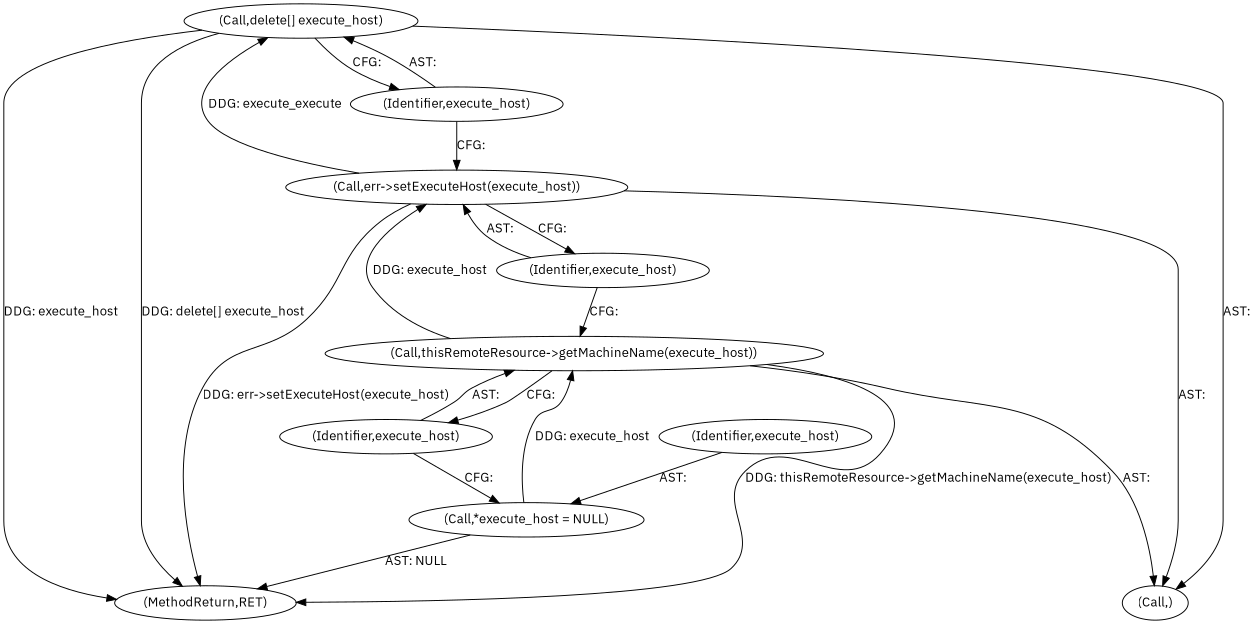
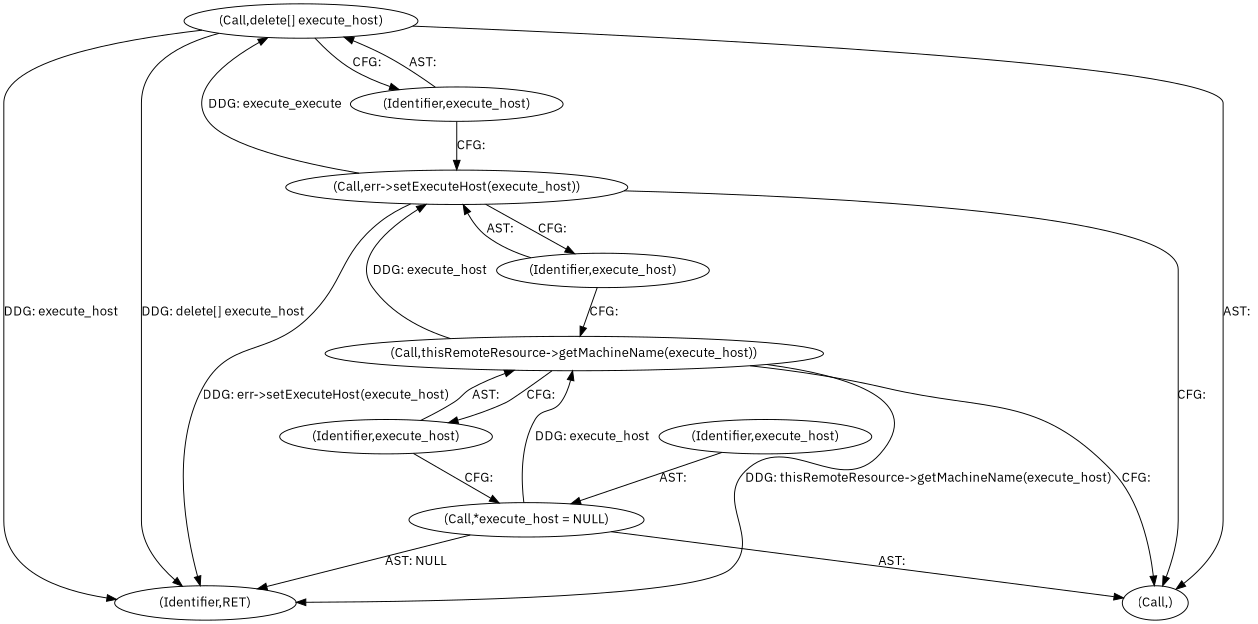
(1193, 395) -> (1193, 395)
(1138, 478) -> (1138, 478)
none -> (863, 564)
(205, 603) -> (205, 603)
